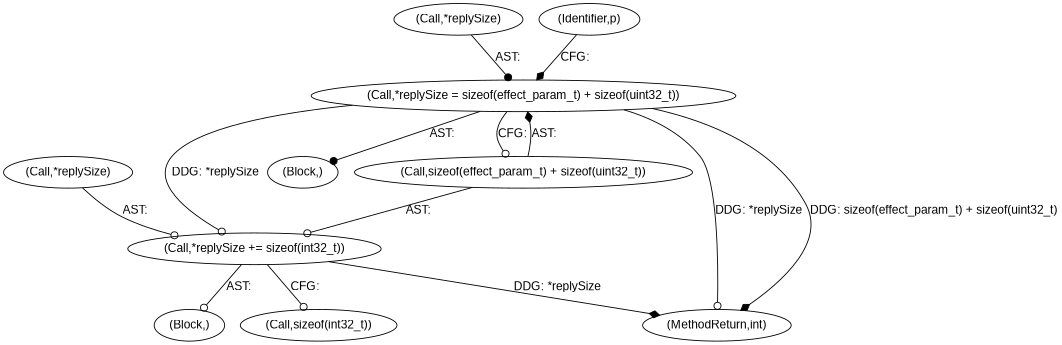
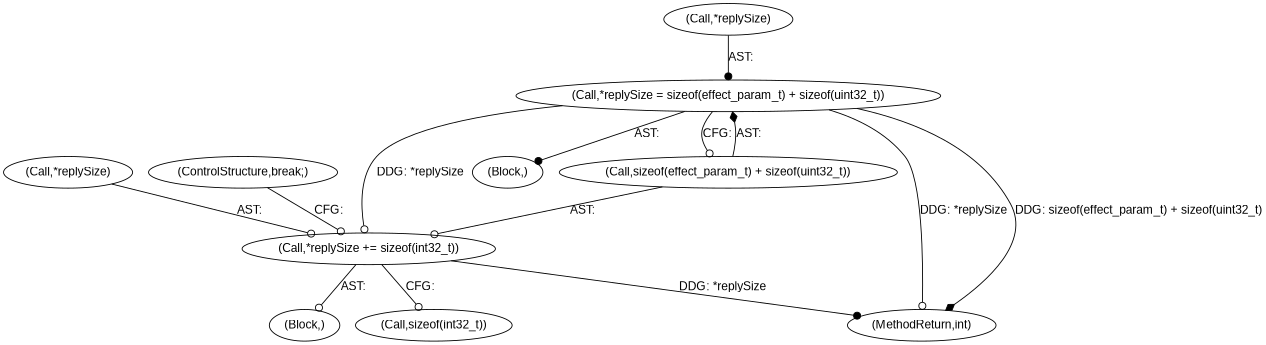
(589, 19) -> none
none -> (243, 172)
(489, 288) -> (652, 288)
